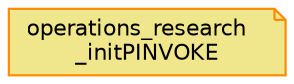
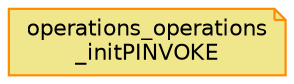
(147, 42) -> (147, 42)
